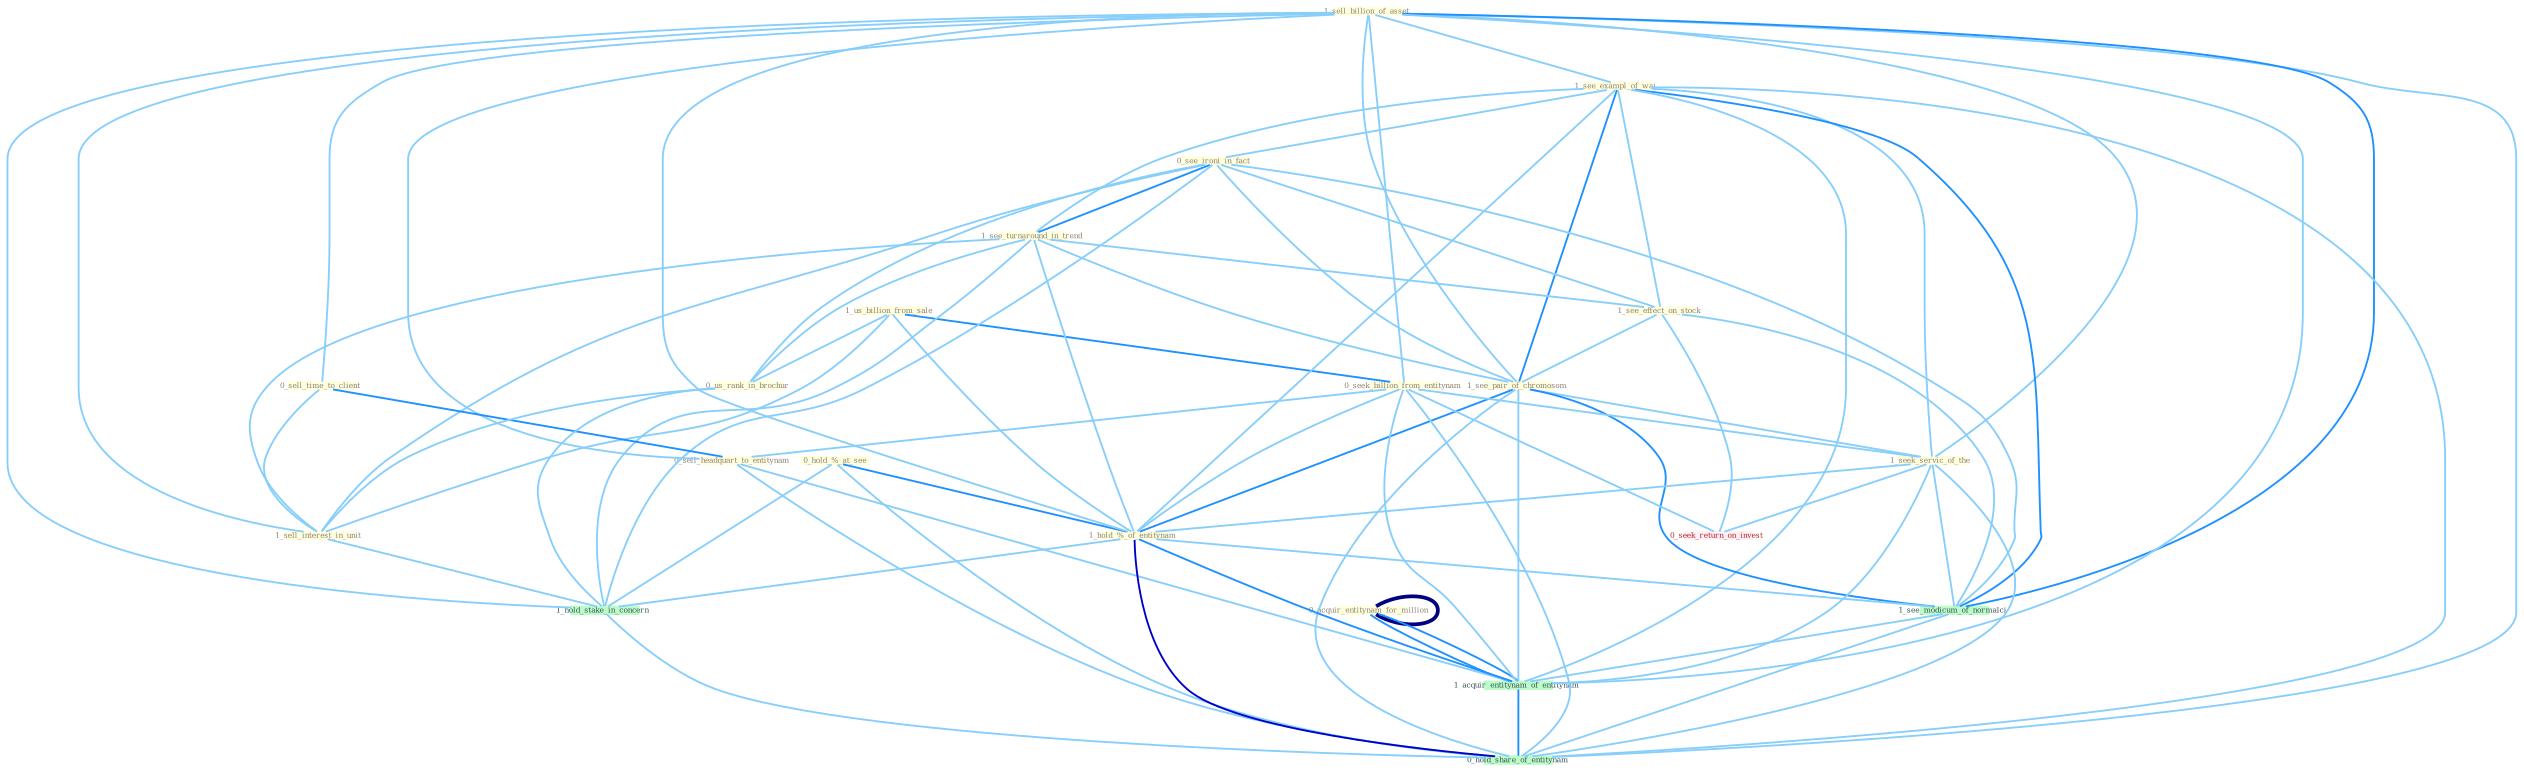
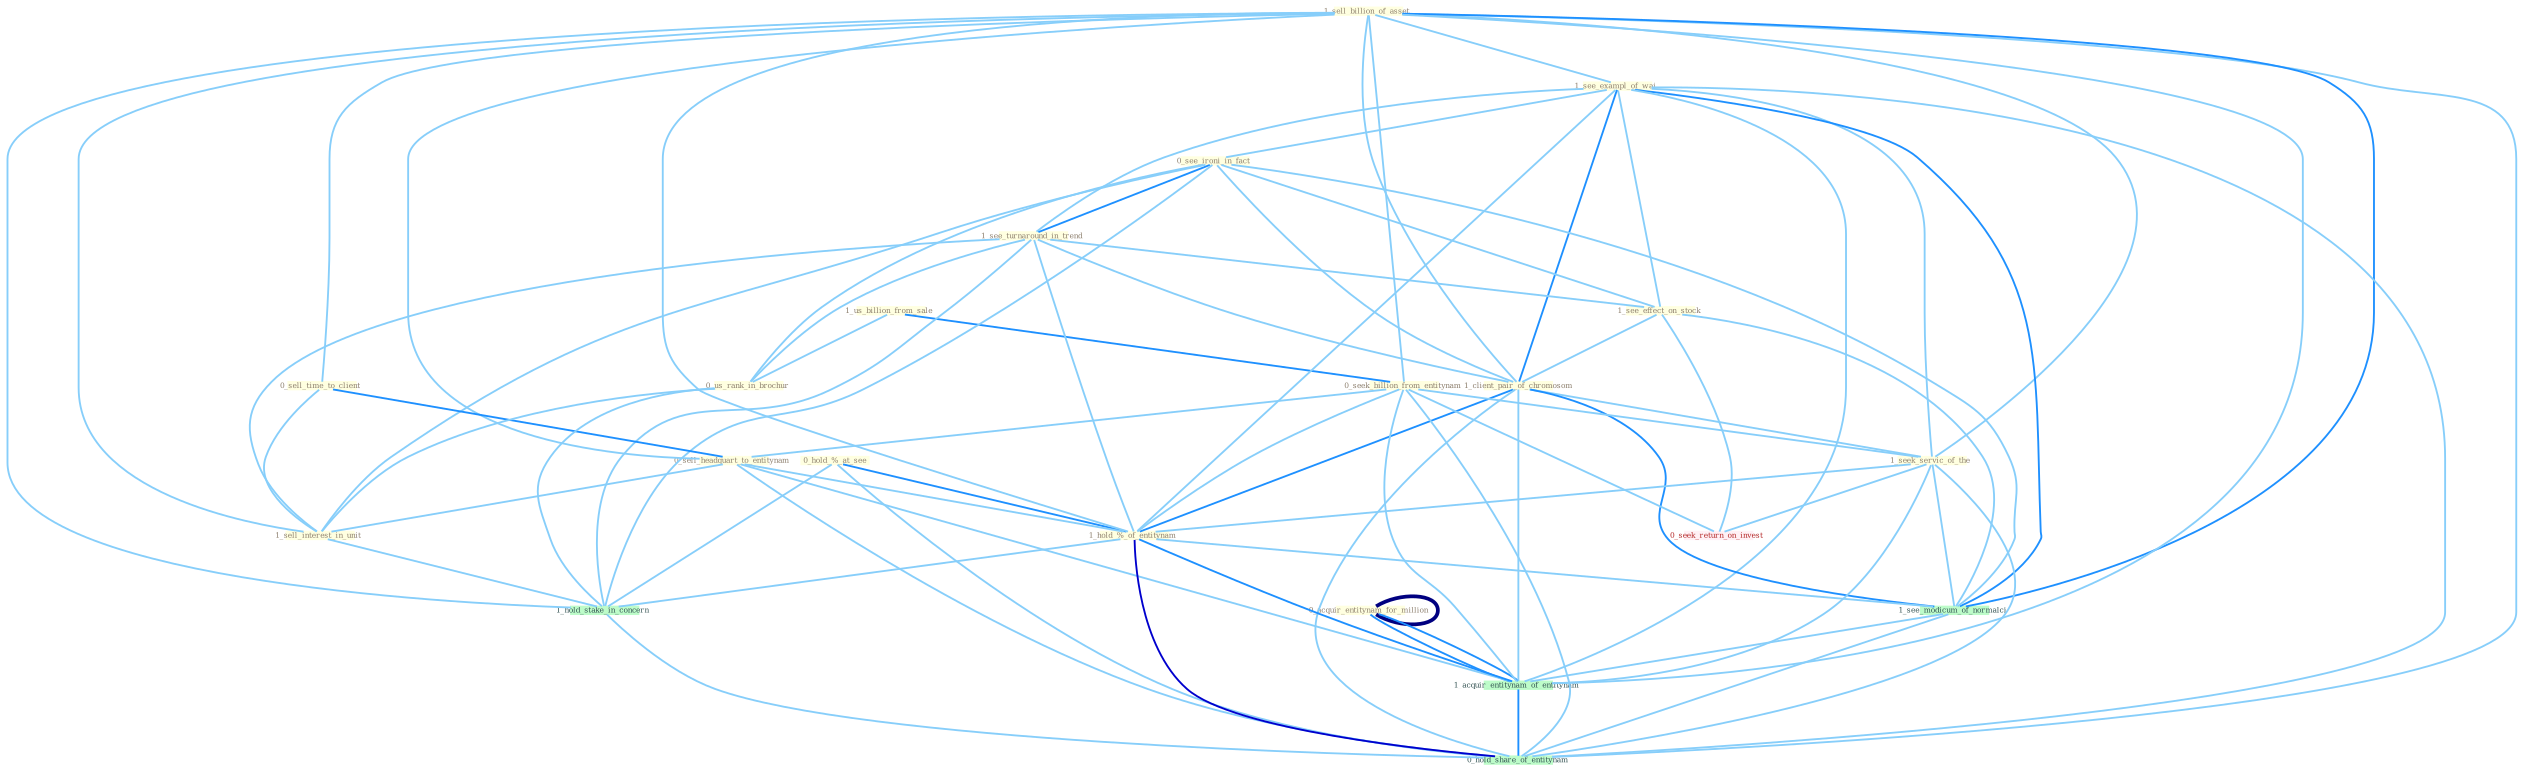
(1518, 386) -> (1518, 386)
(679, 430) -> (517, 500)
(1015, 444) -> (934, 498)
